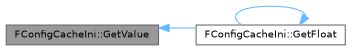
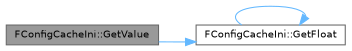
(183, 28) -> (172, 42)
